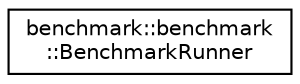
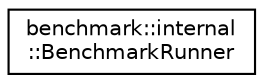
(150, 42) -> (132, 42)
